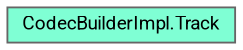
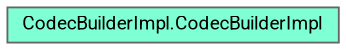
(121, 25) -> (173, 25)
